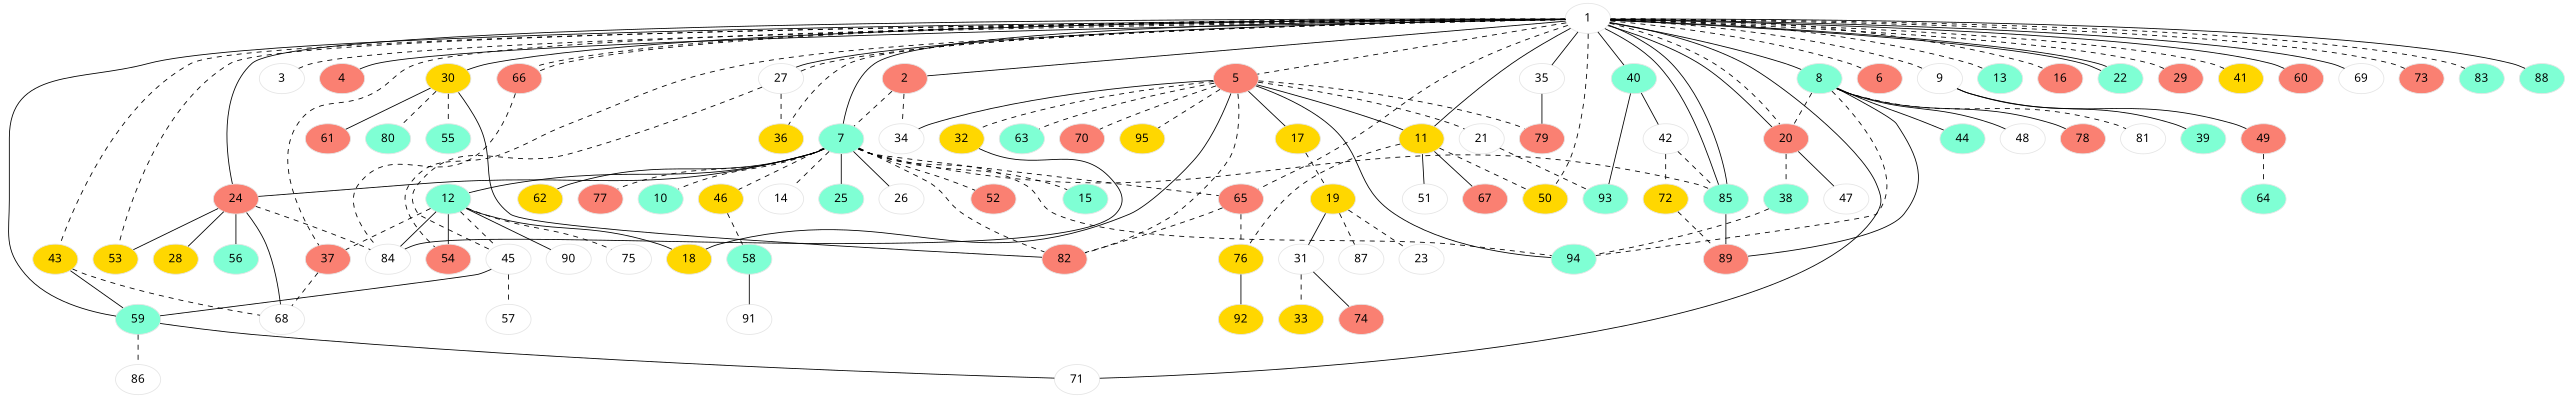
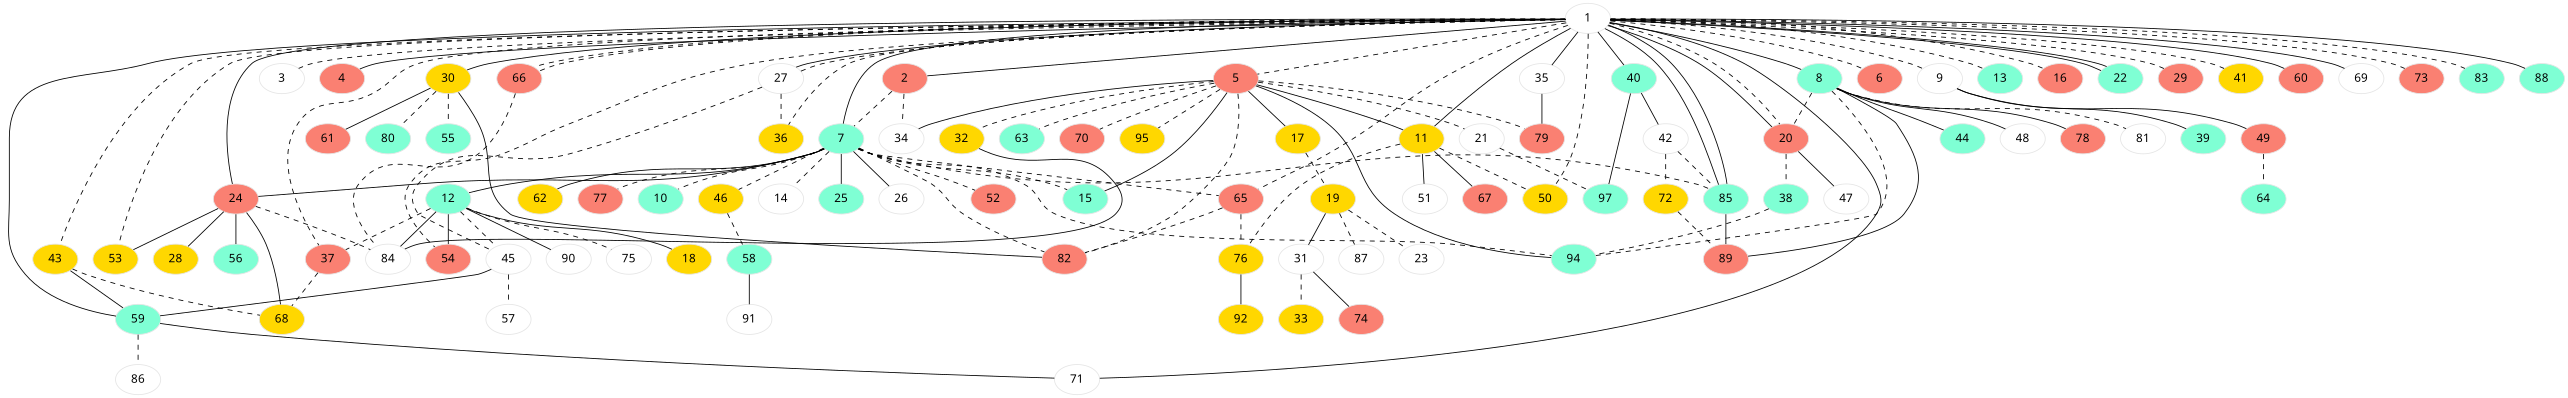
(1606, 199) -> (1606, 199)
(910, 236) -> (1174, 152)
(282, 319) -> (282, 319)
